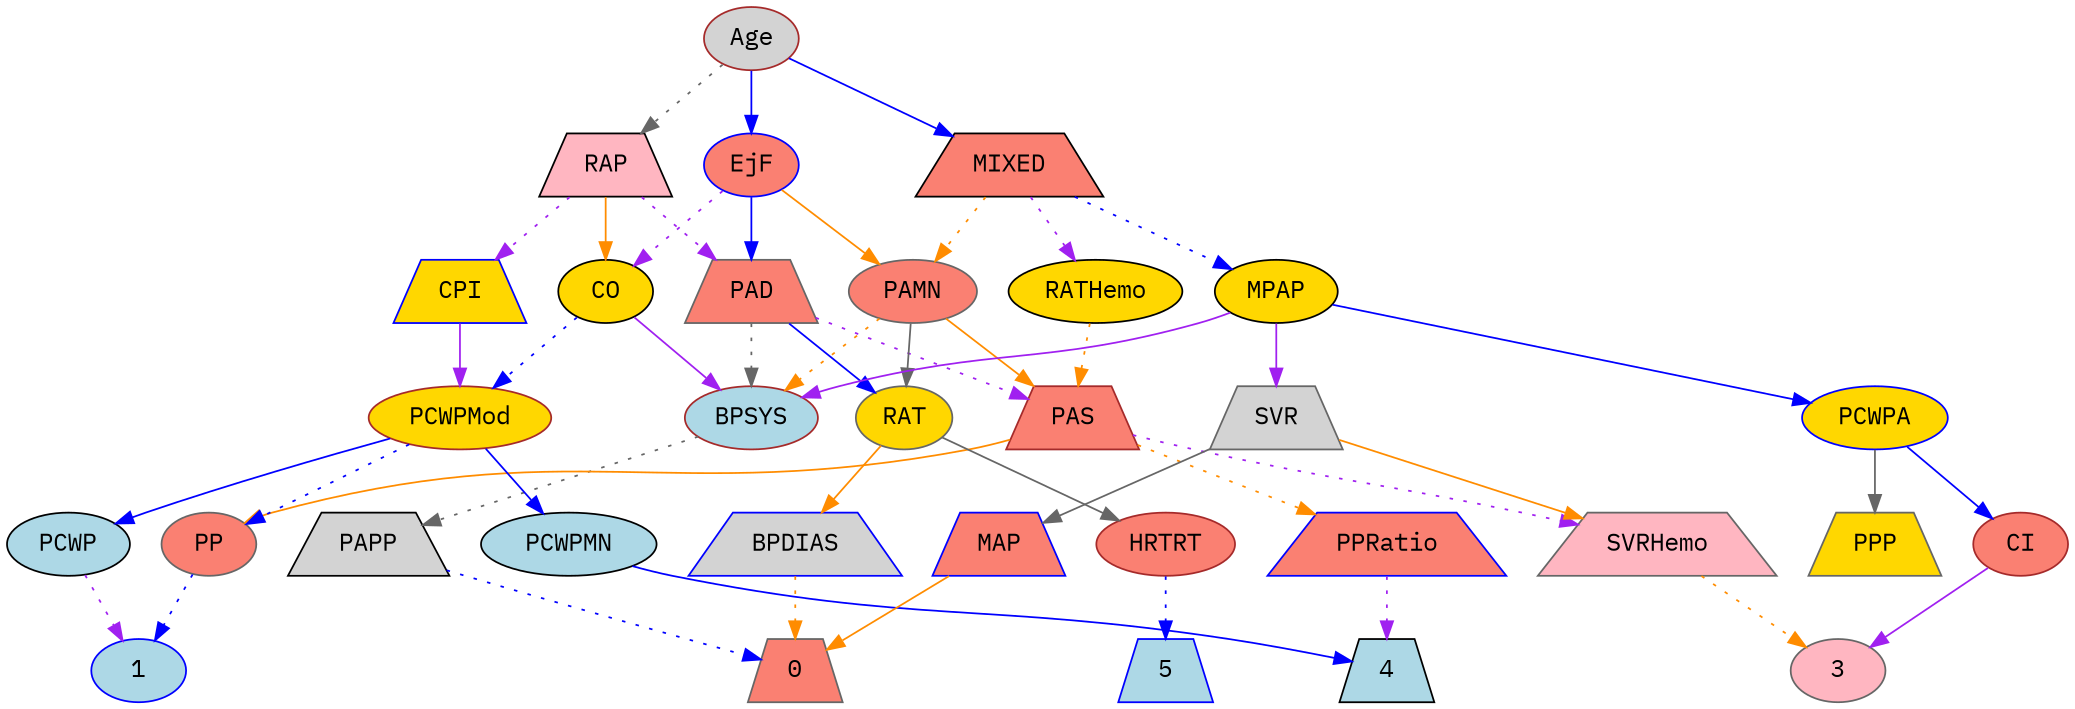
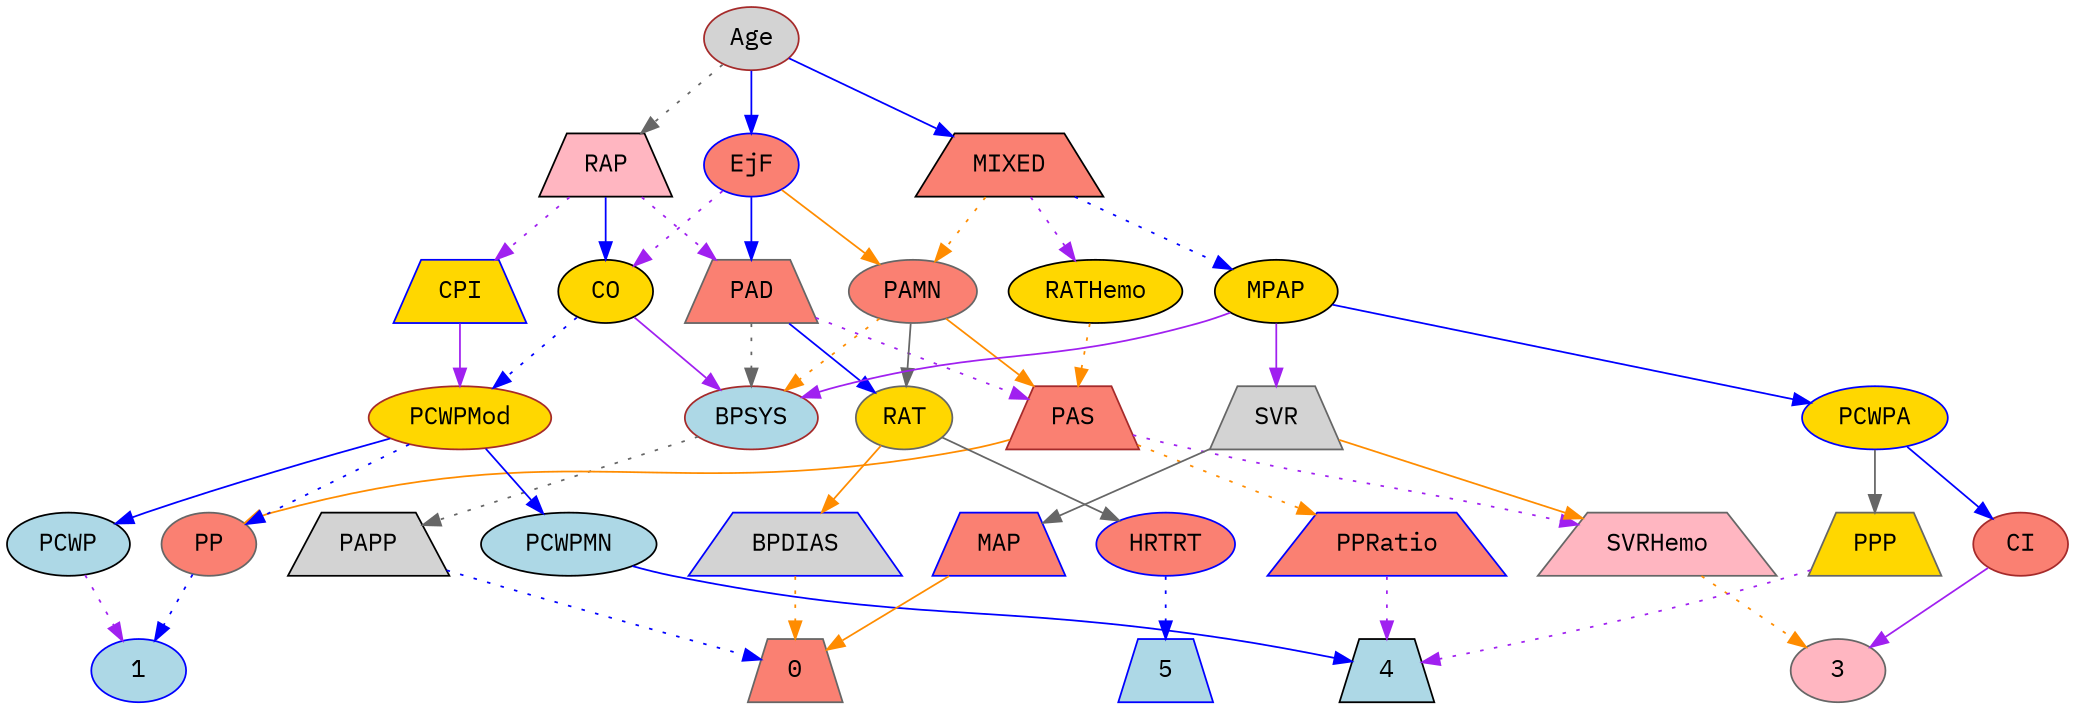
(606, 220) -> (606, 220)
(1166, 544) -> (1166, 544)
none -> (1626, 619)
